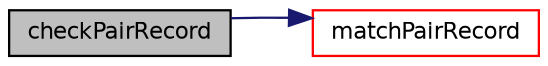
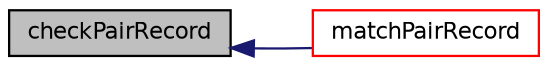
(260, 18) -> (283, 48)
